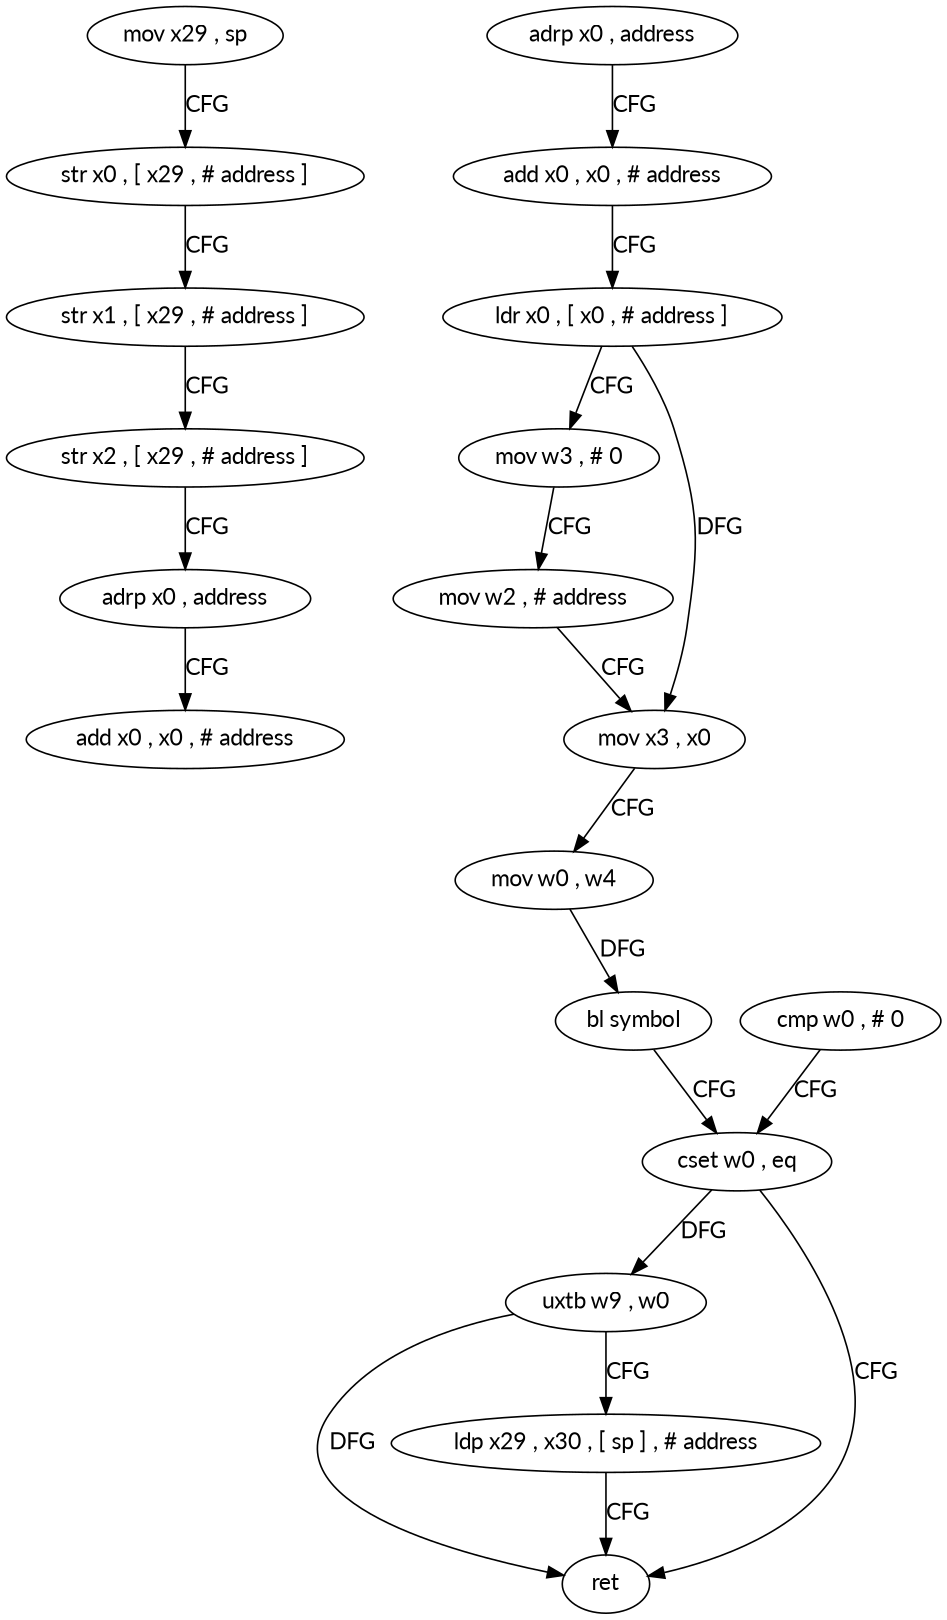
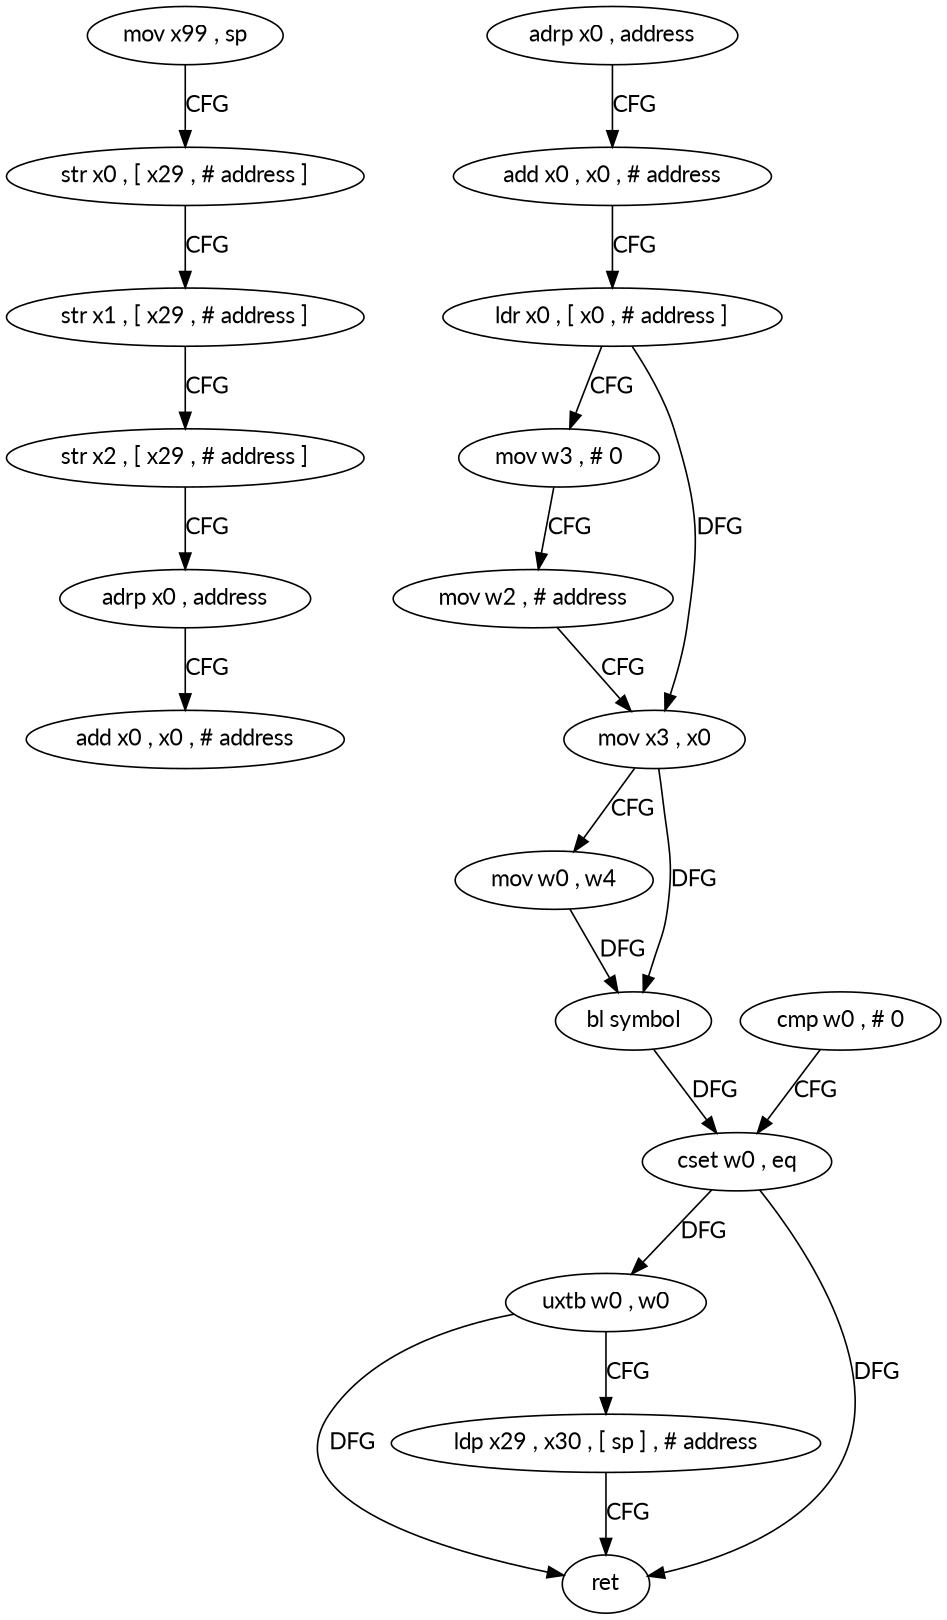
(185, 36) -> (185, 36)
none -> (670, 874)
(715, 1091) -> (715, 1091)
(606, 1303) -> (606, 1303)
(877, 1373) -> (877, 1373)
